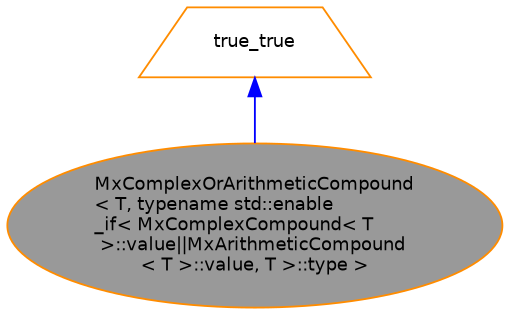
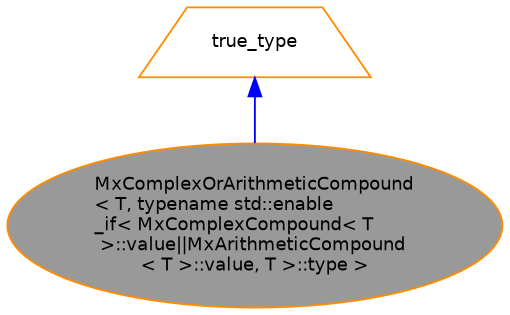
(255, 42) -> (255, 42)
